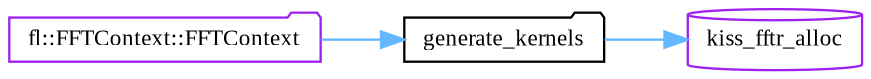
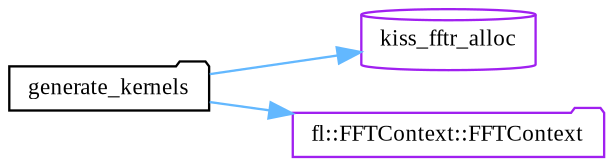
(351, 40) -> (240, 106)
